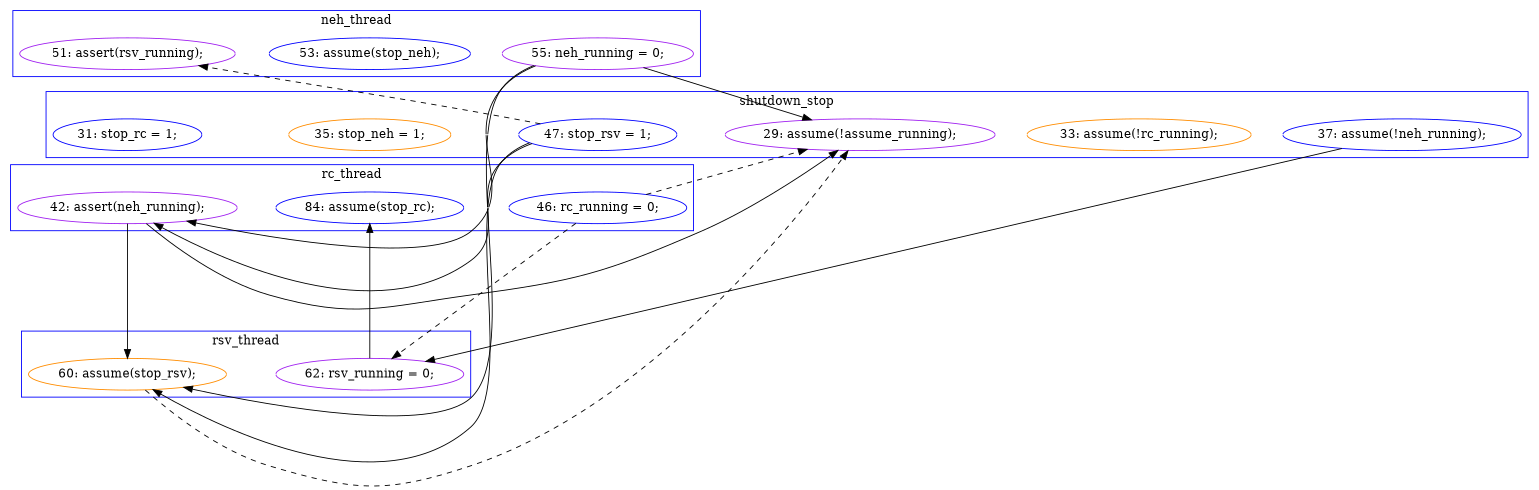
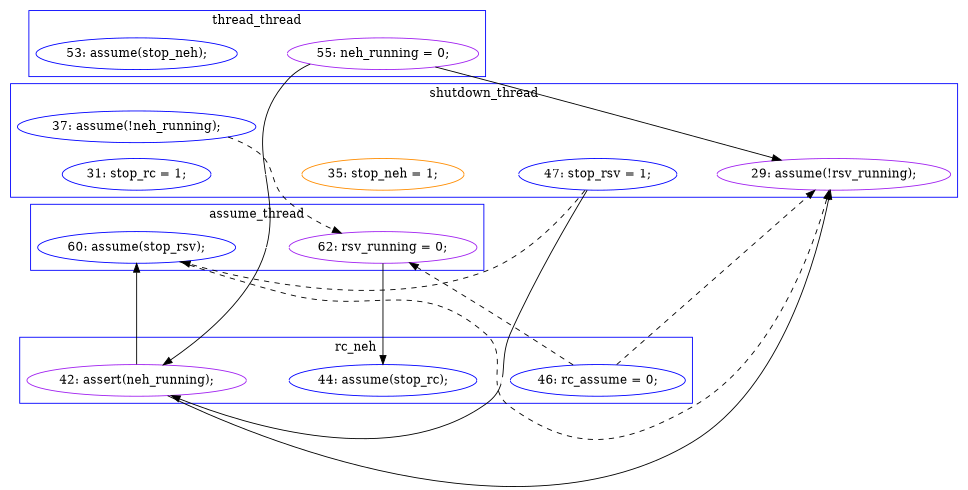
(357, 21) -> (257, 21)
(127, 54) -> none
(787, 102) -> (484, 94)
(860, 135) -> (834, 174)
(1139, 135) -> none
(352, 175) -> (356, 347)
(370, 208) -> (383, 380)
(598, 208) -> (598, 380)
(888, 254) -> (277, 186)
(246, 341) -> (257, 214)
(127, 374) -> (137, 247)
(481, 381) -> none
(460, 434) -> (402, 289)
